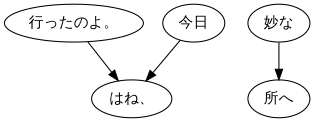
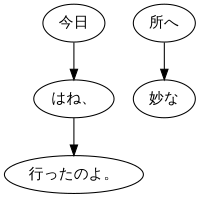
(279, 56) -> (164, 56)
(100, 57) -> (74, 132)
